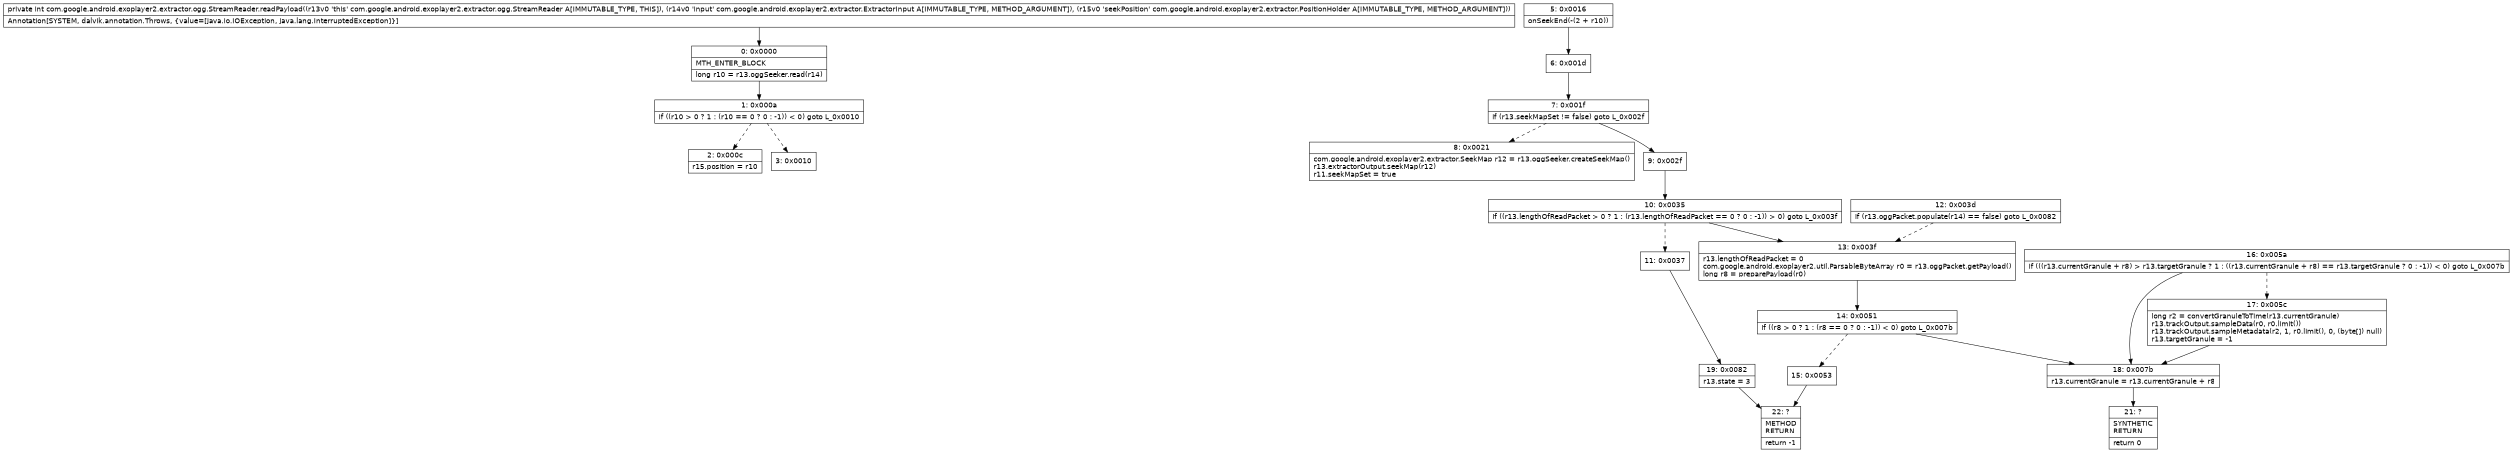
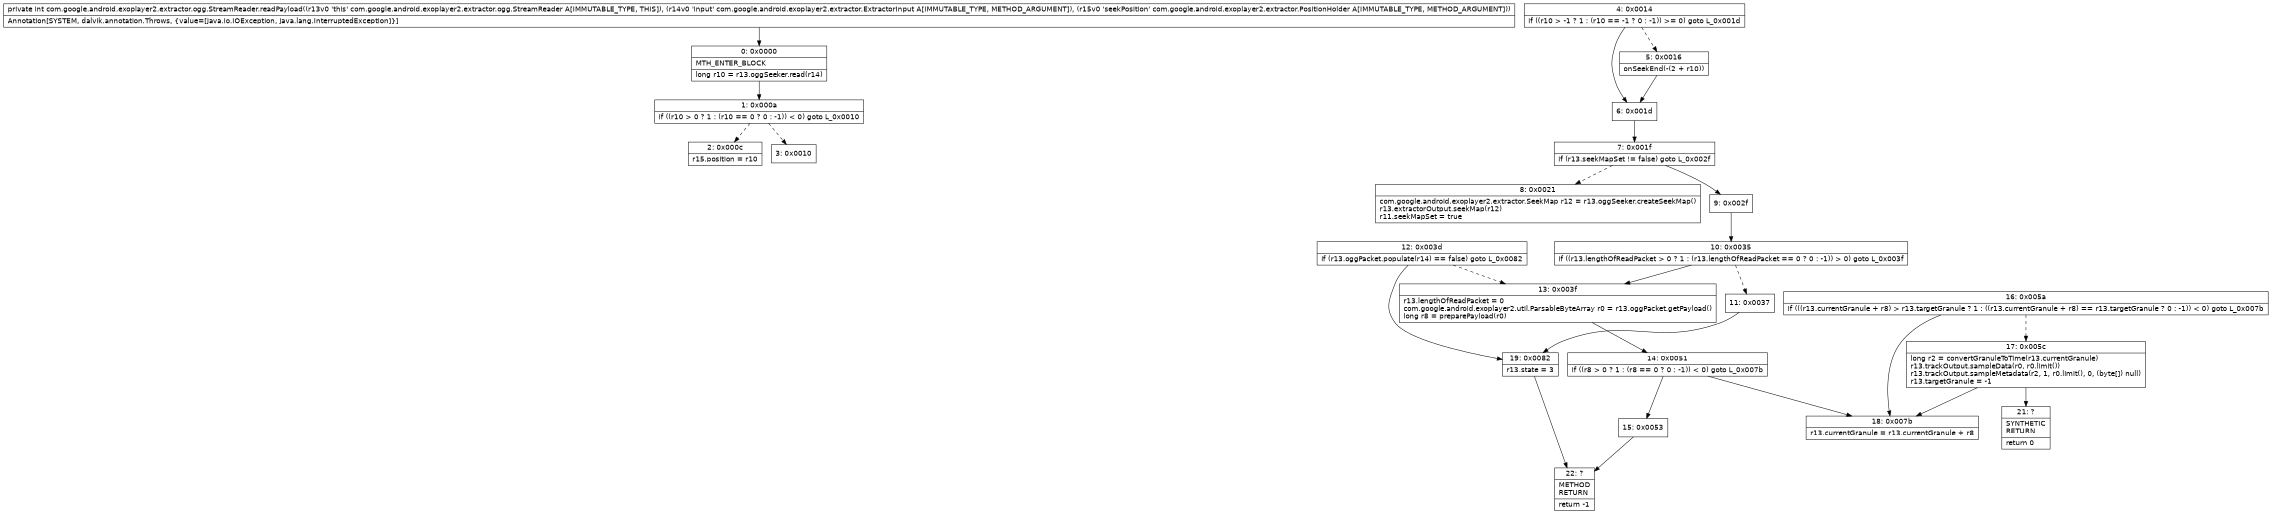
none -> (1635, 16)
none -> (1414, 335)
(1835, 348) -> (1656, 395)
(2133, 394) -> (2026, 394)
